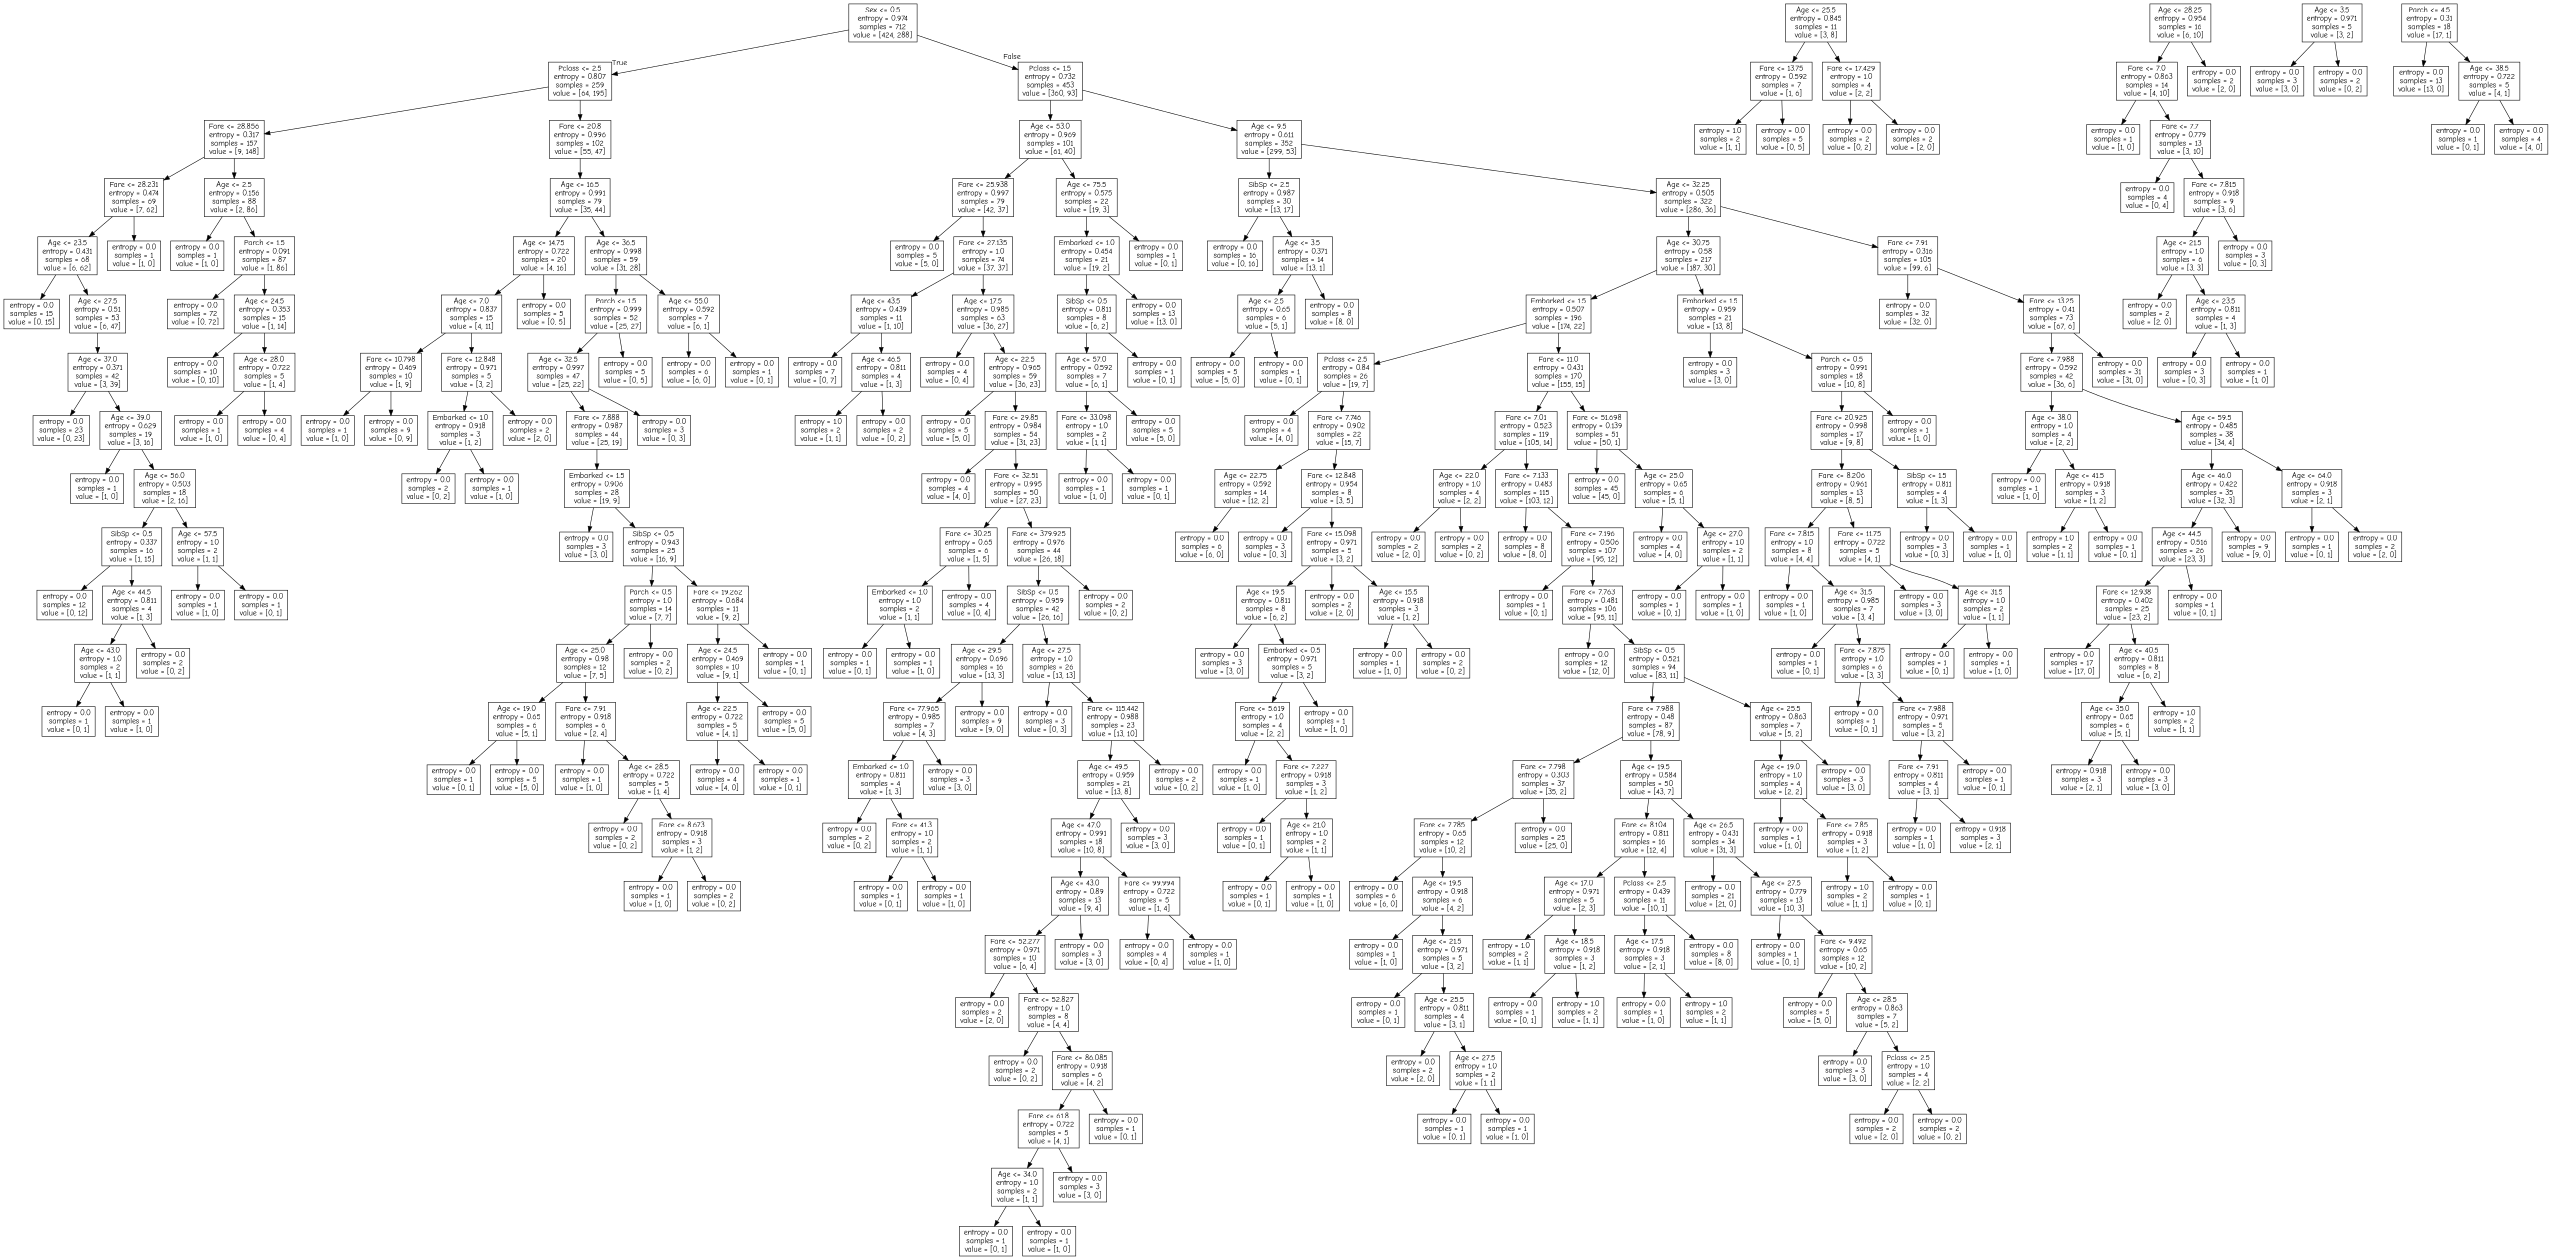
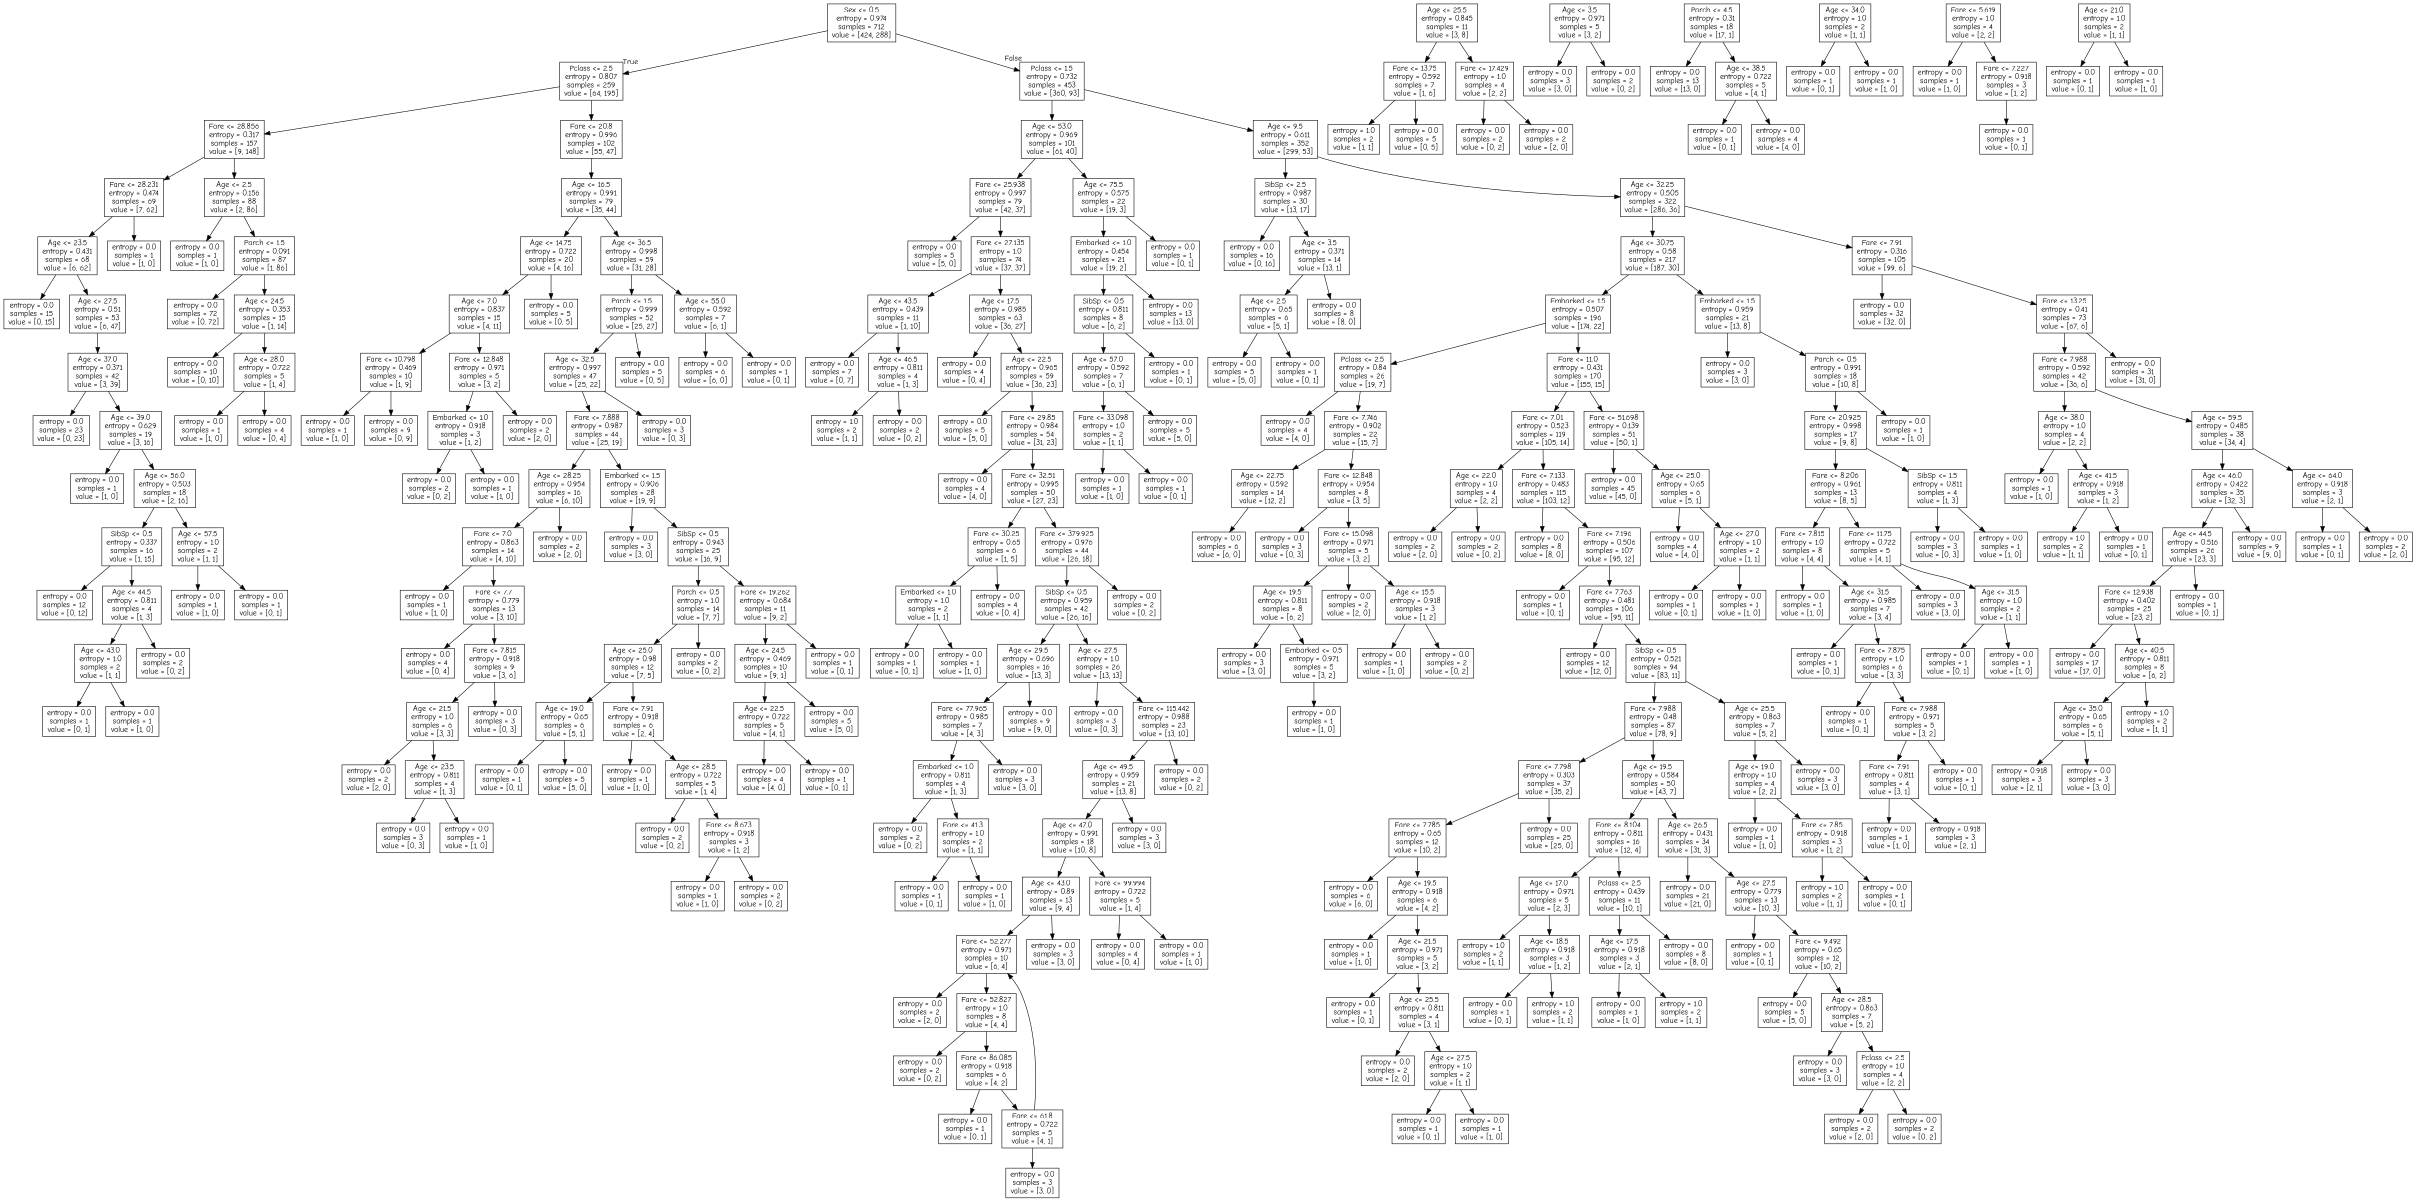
none -> (580, 457)
(1279, 690) -> none
(1306, 806) -> none
(1034, 1156) -> (1033, 1042)
